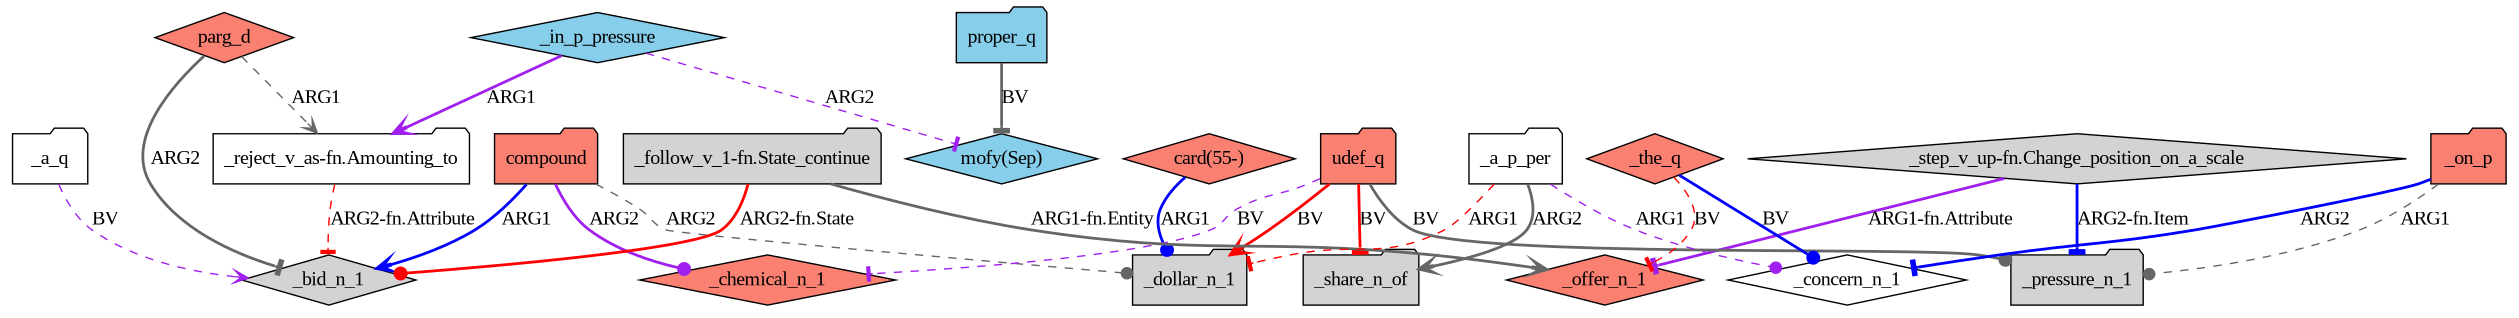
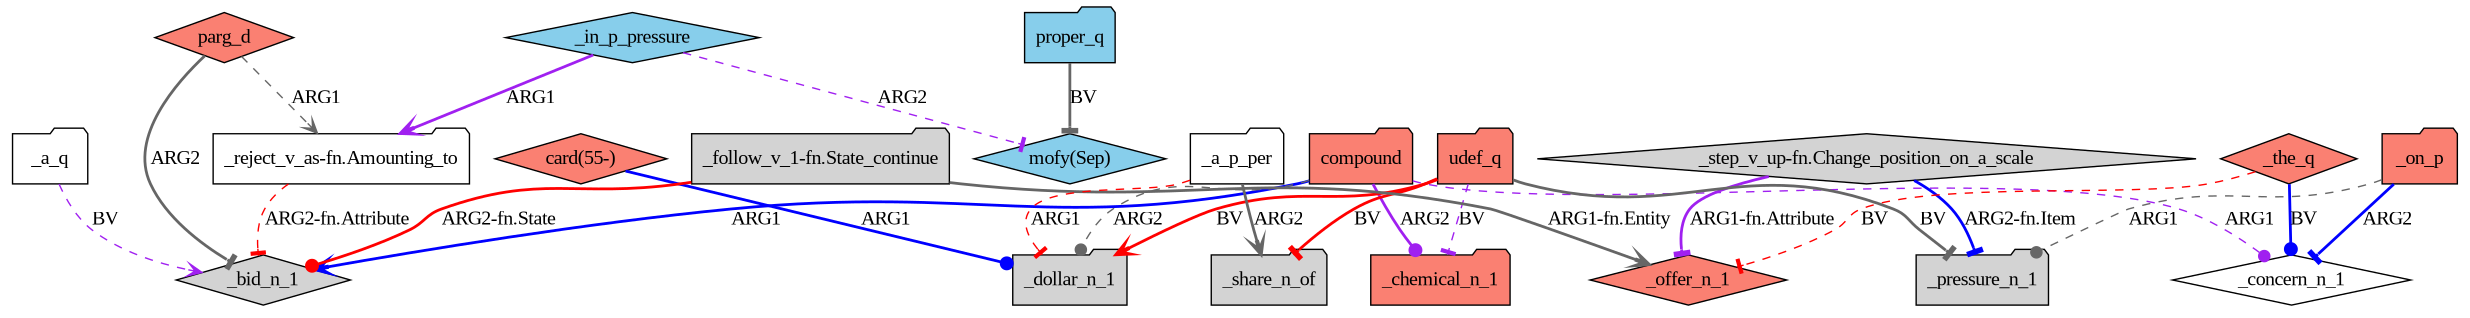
(1656, 237) -> (1864, 189)
(1658, 249) -> (1737, 187)
(768, 280) -> (1440, 280)
